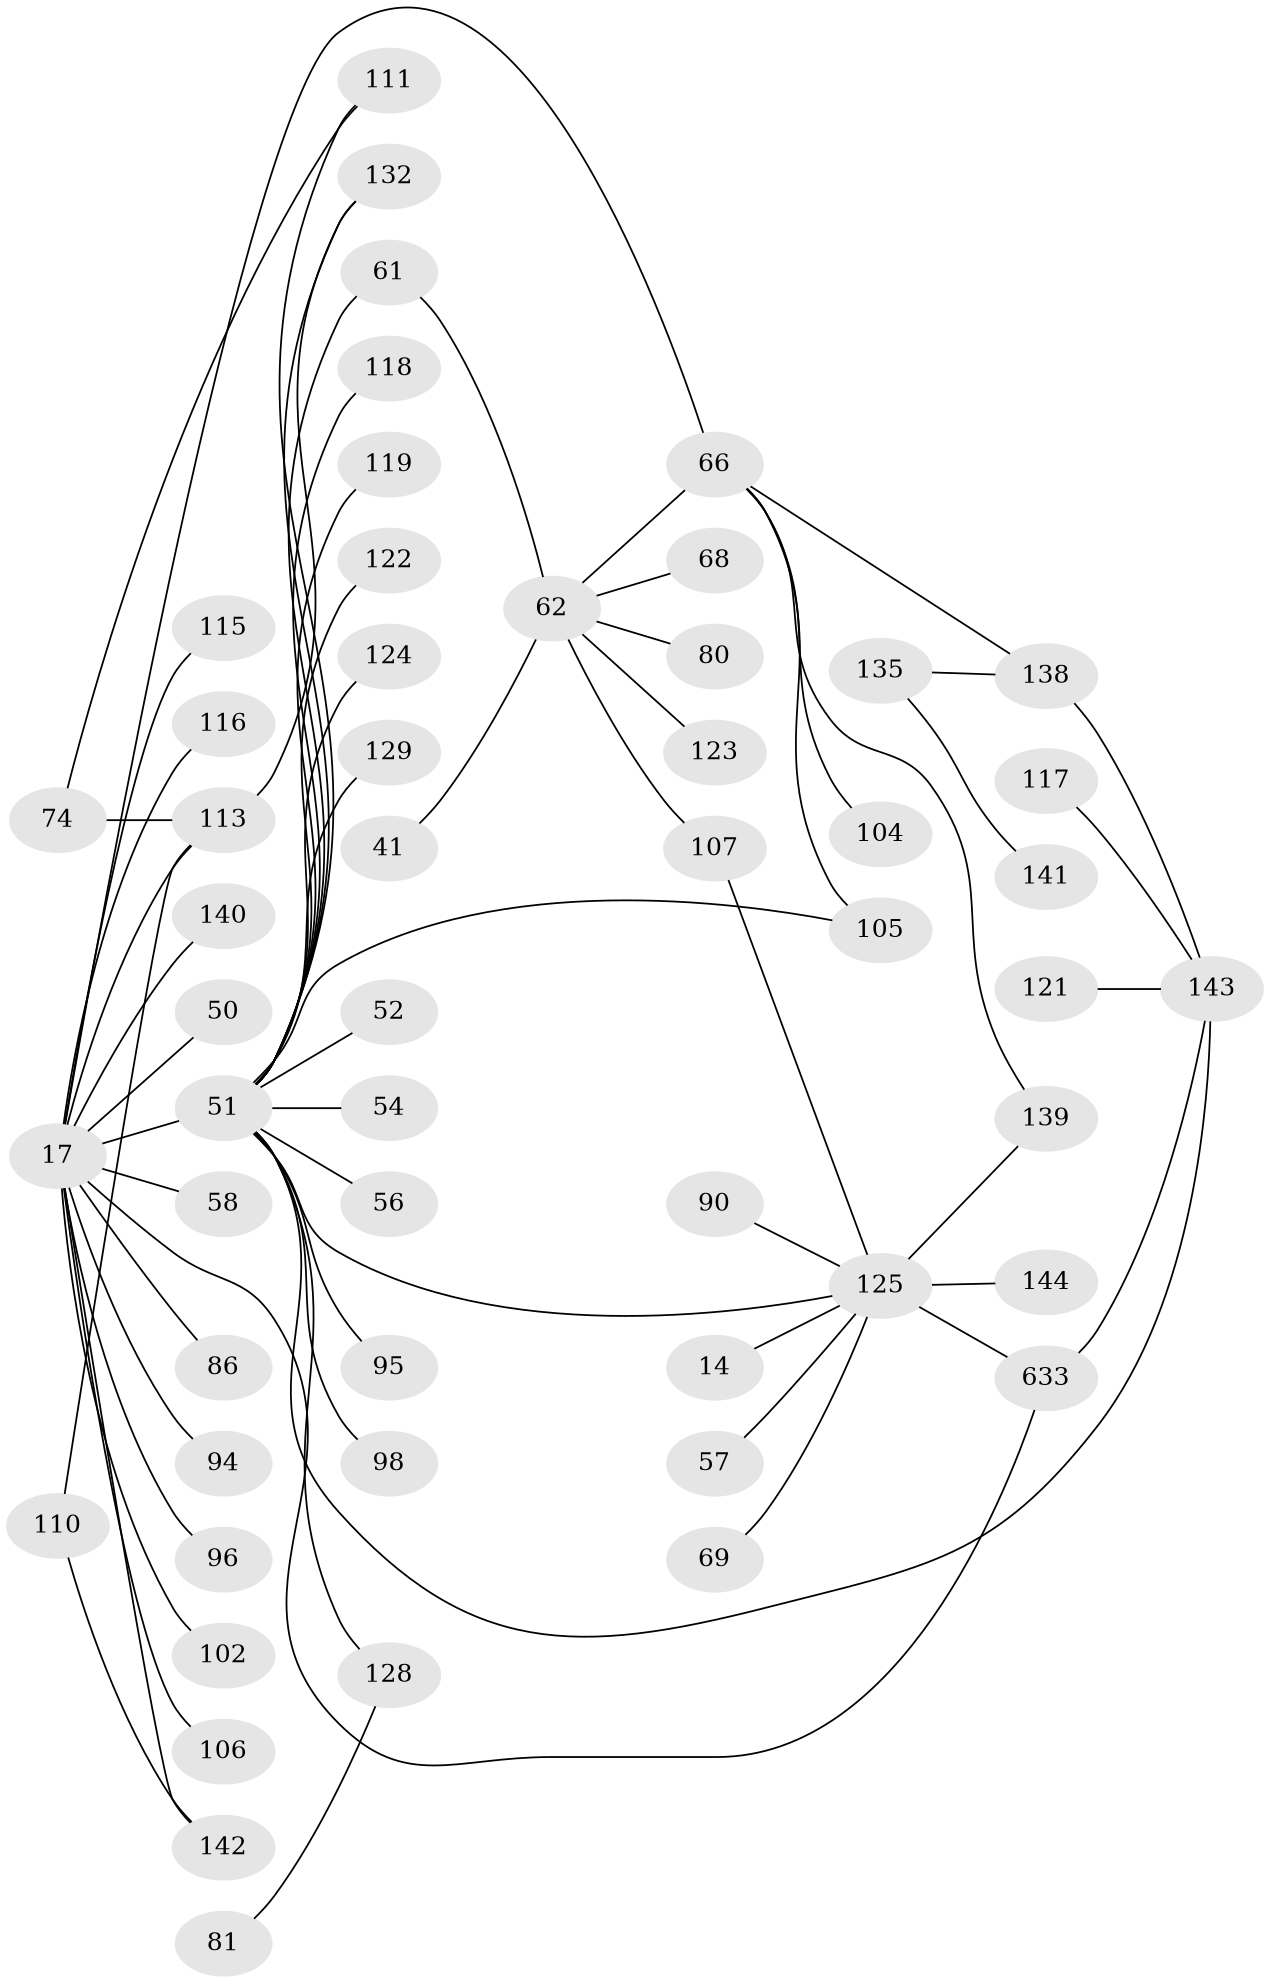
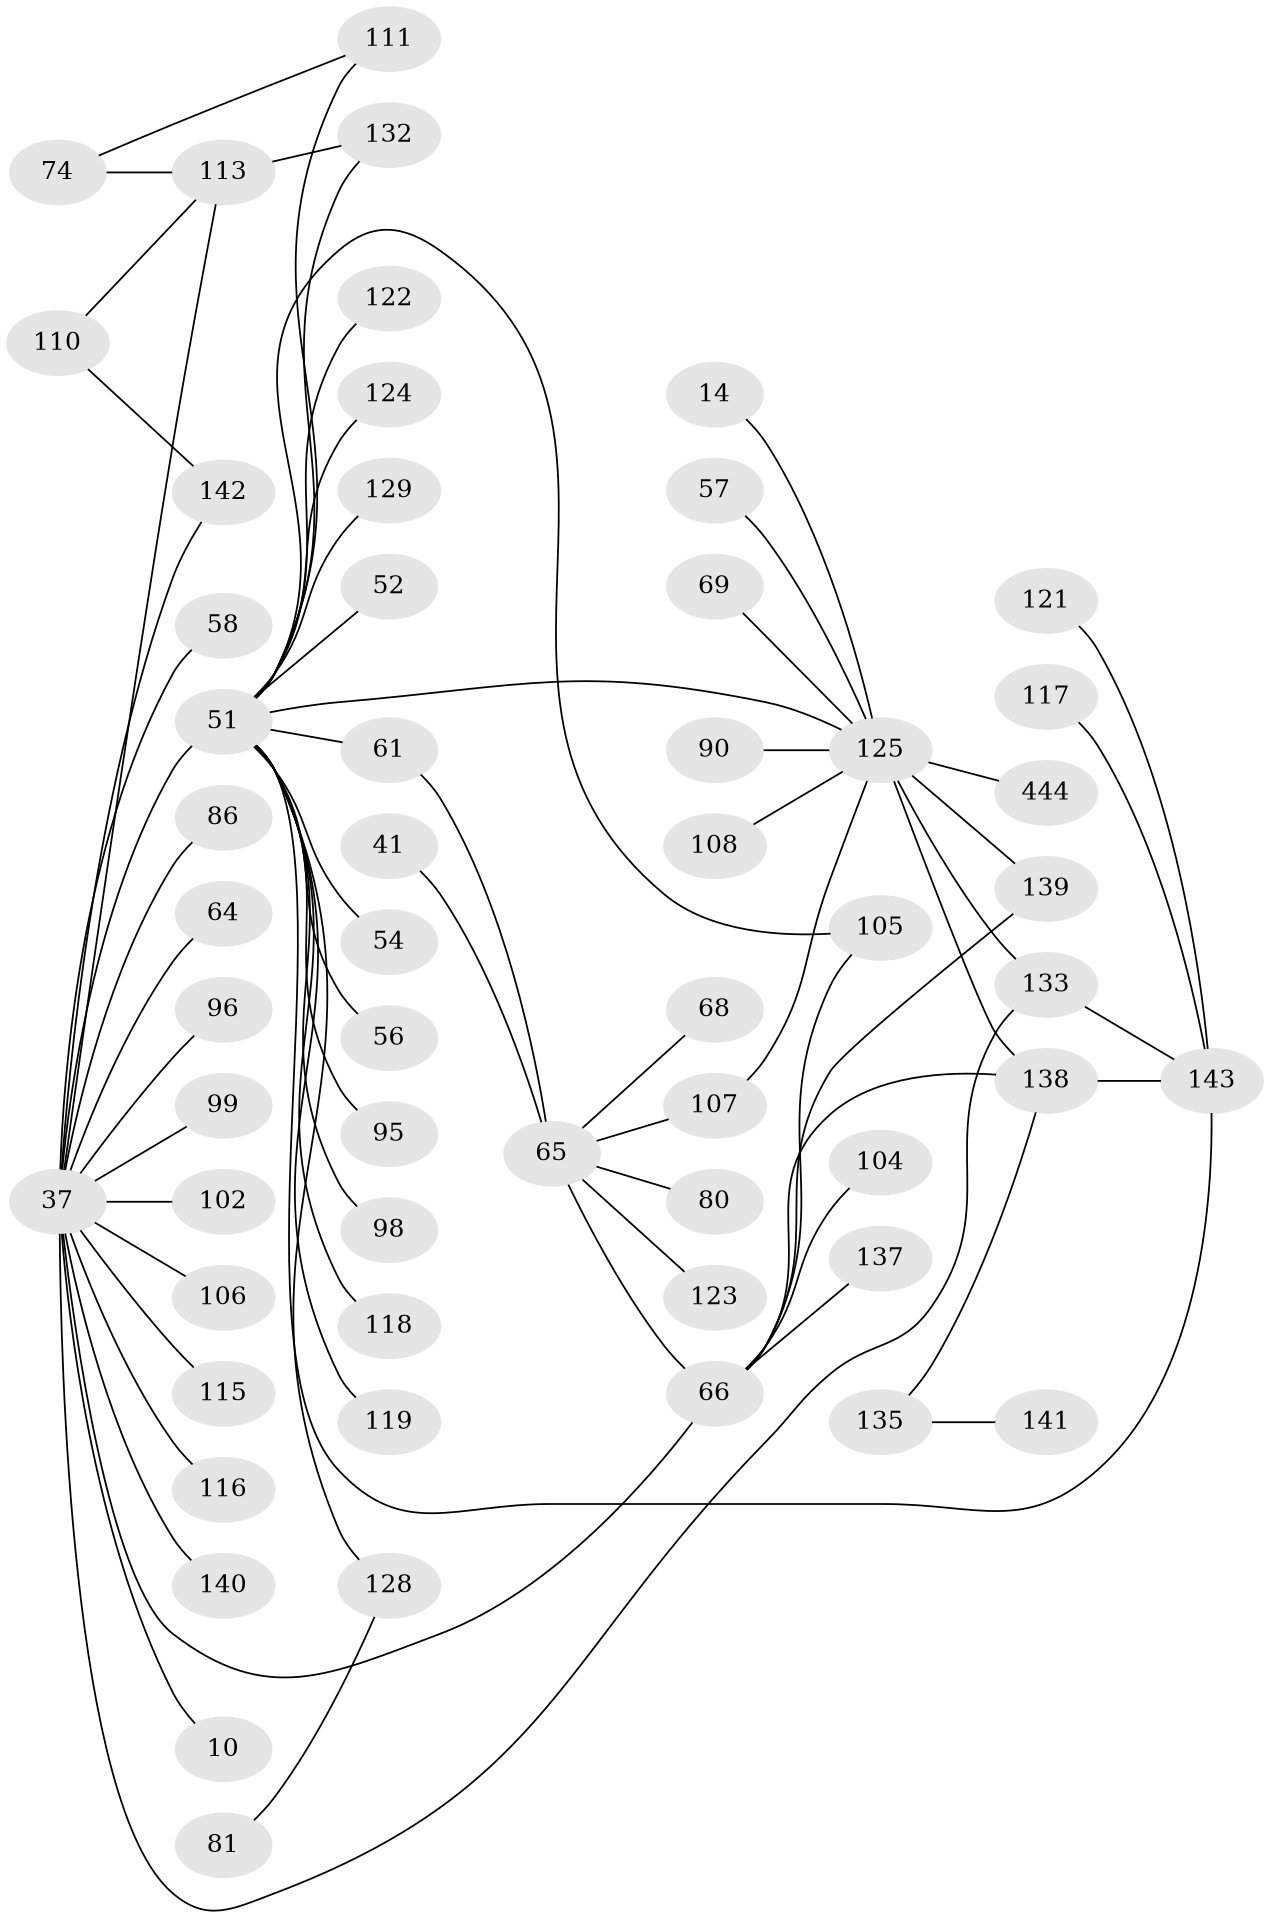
(552, 609) -> (552, 1154)
none -> (715, 846)
none -> (948, 922)
(224, 1012) -> (224, 1749)
none -> (224, 1106)
(58, 1156) -> (58, 1202)
none -> (881, 1259)
(1046, 1282) -> (1046, 793)
(1046, 1378) -> (1046, 985)
(224, 1464) -> (224, 914)
